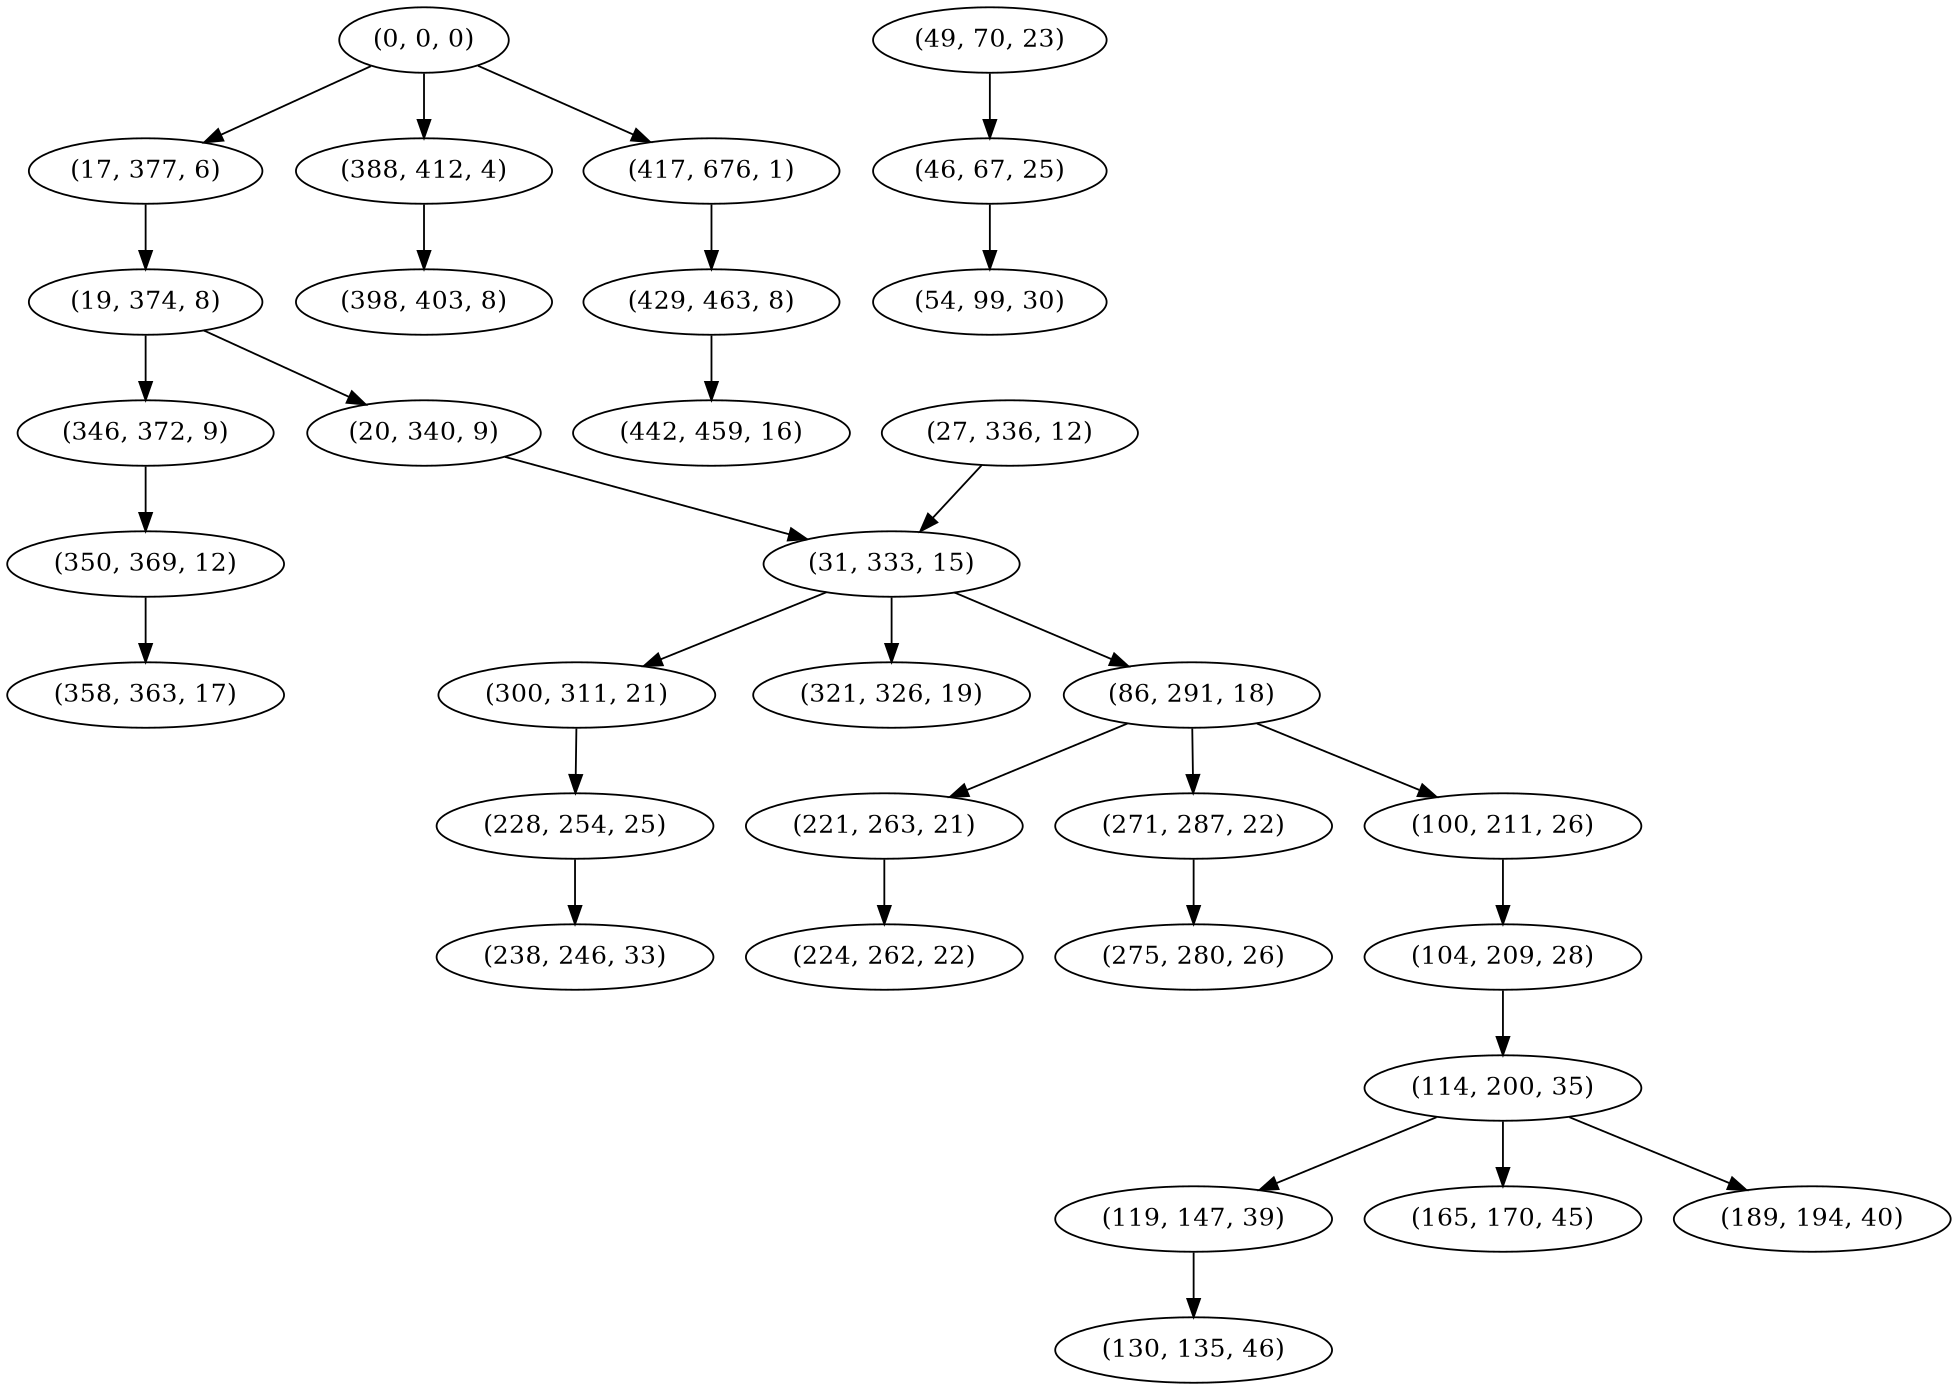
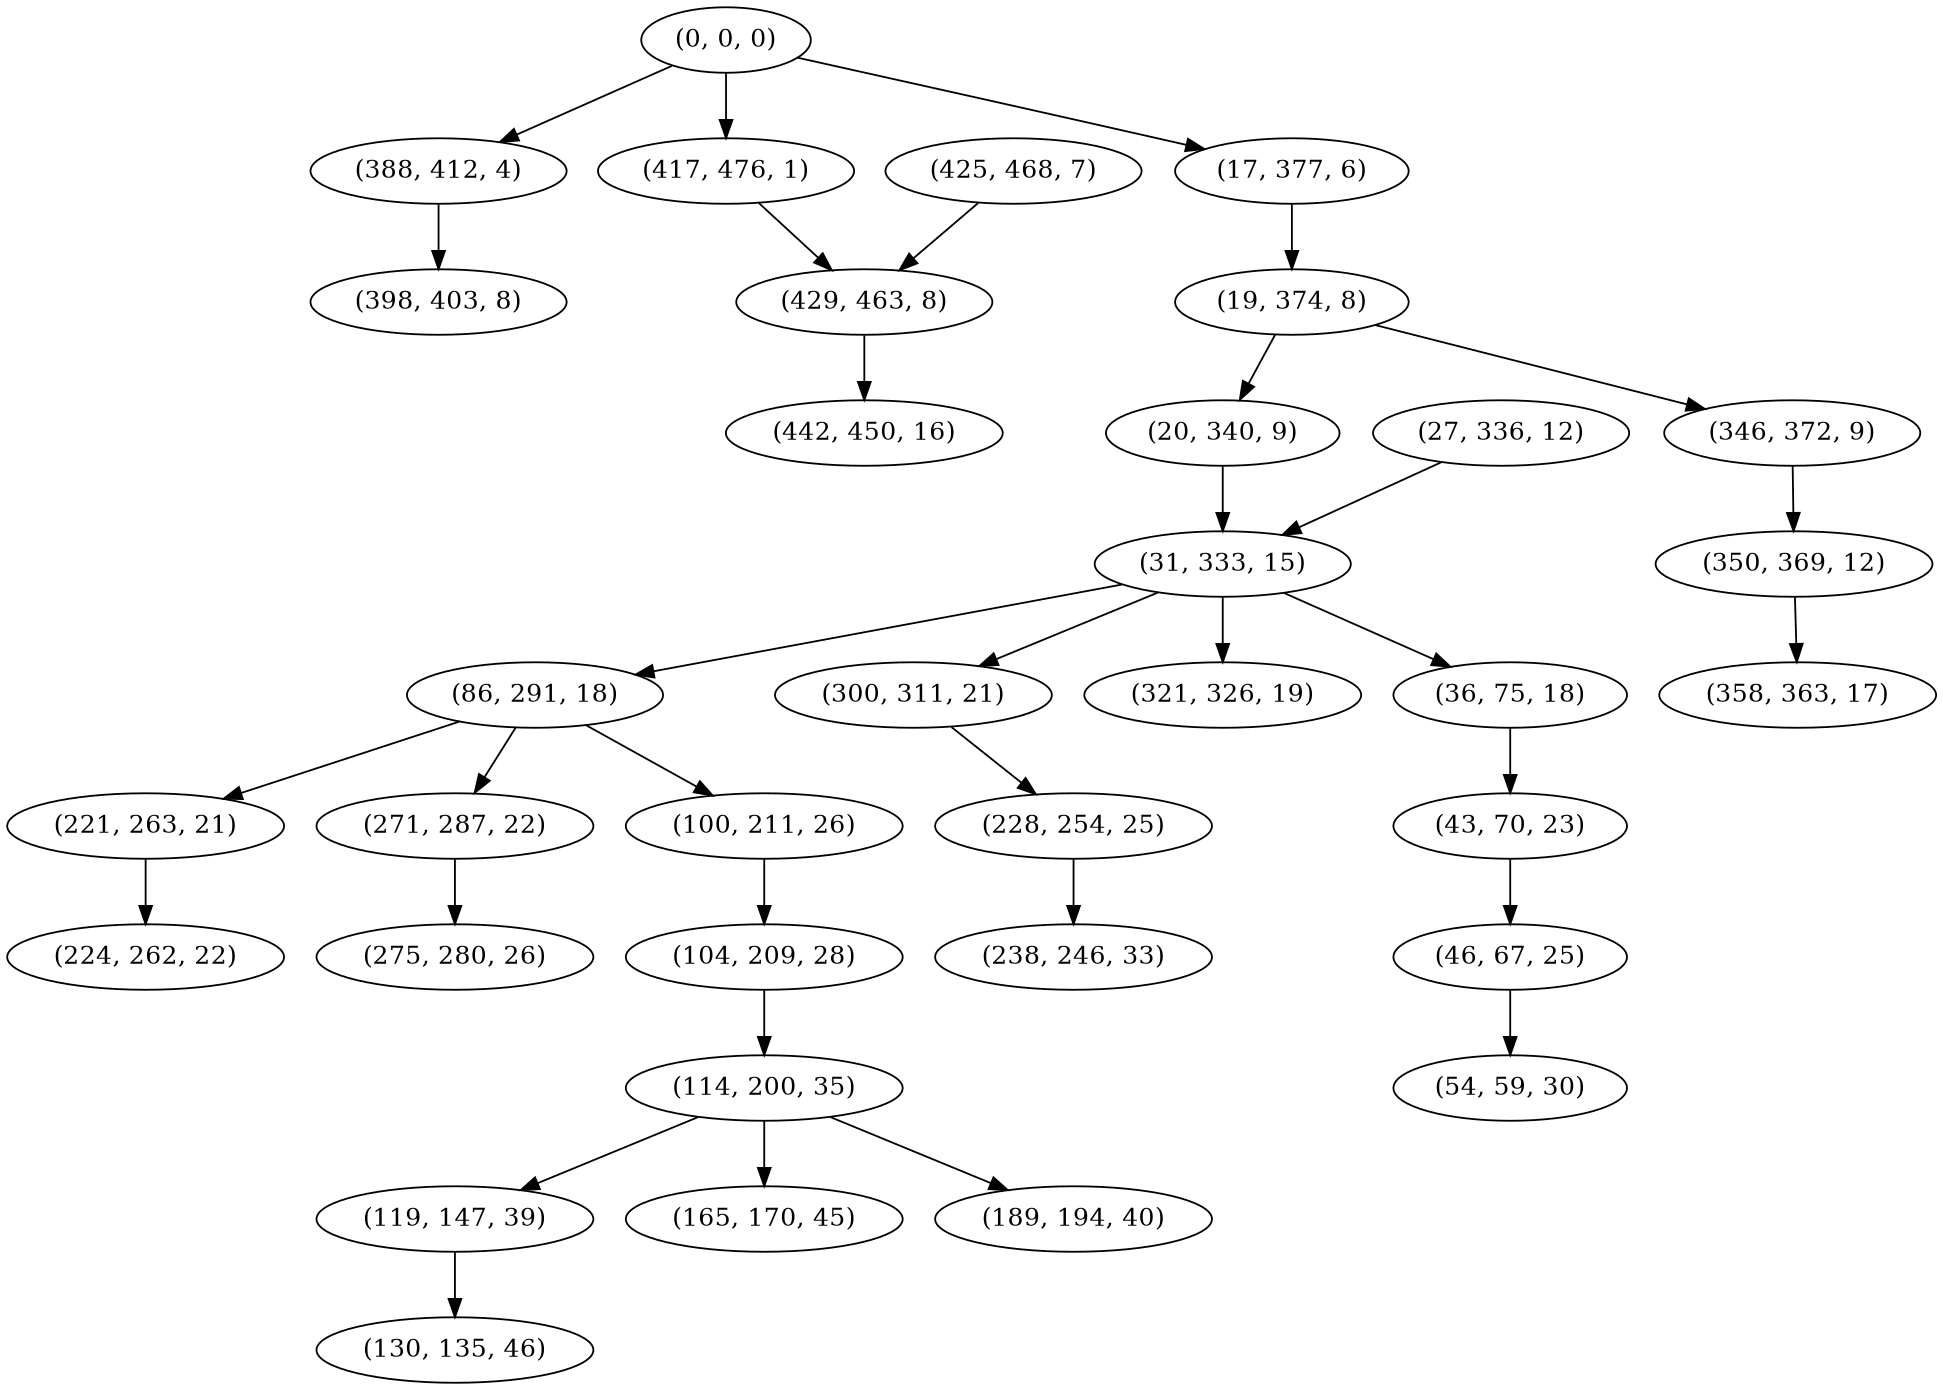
(990, 40) -> (1510, 826)
(711, 171) -> (726, 171)
none -> (1014, 171)
(990, 302) -> (1510, 1088)
(711, 433) -> (864, 433)
none -> (1510, 695)
